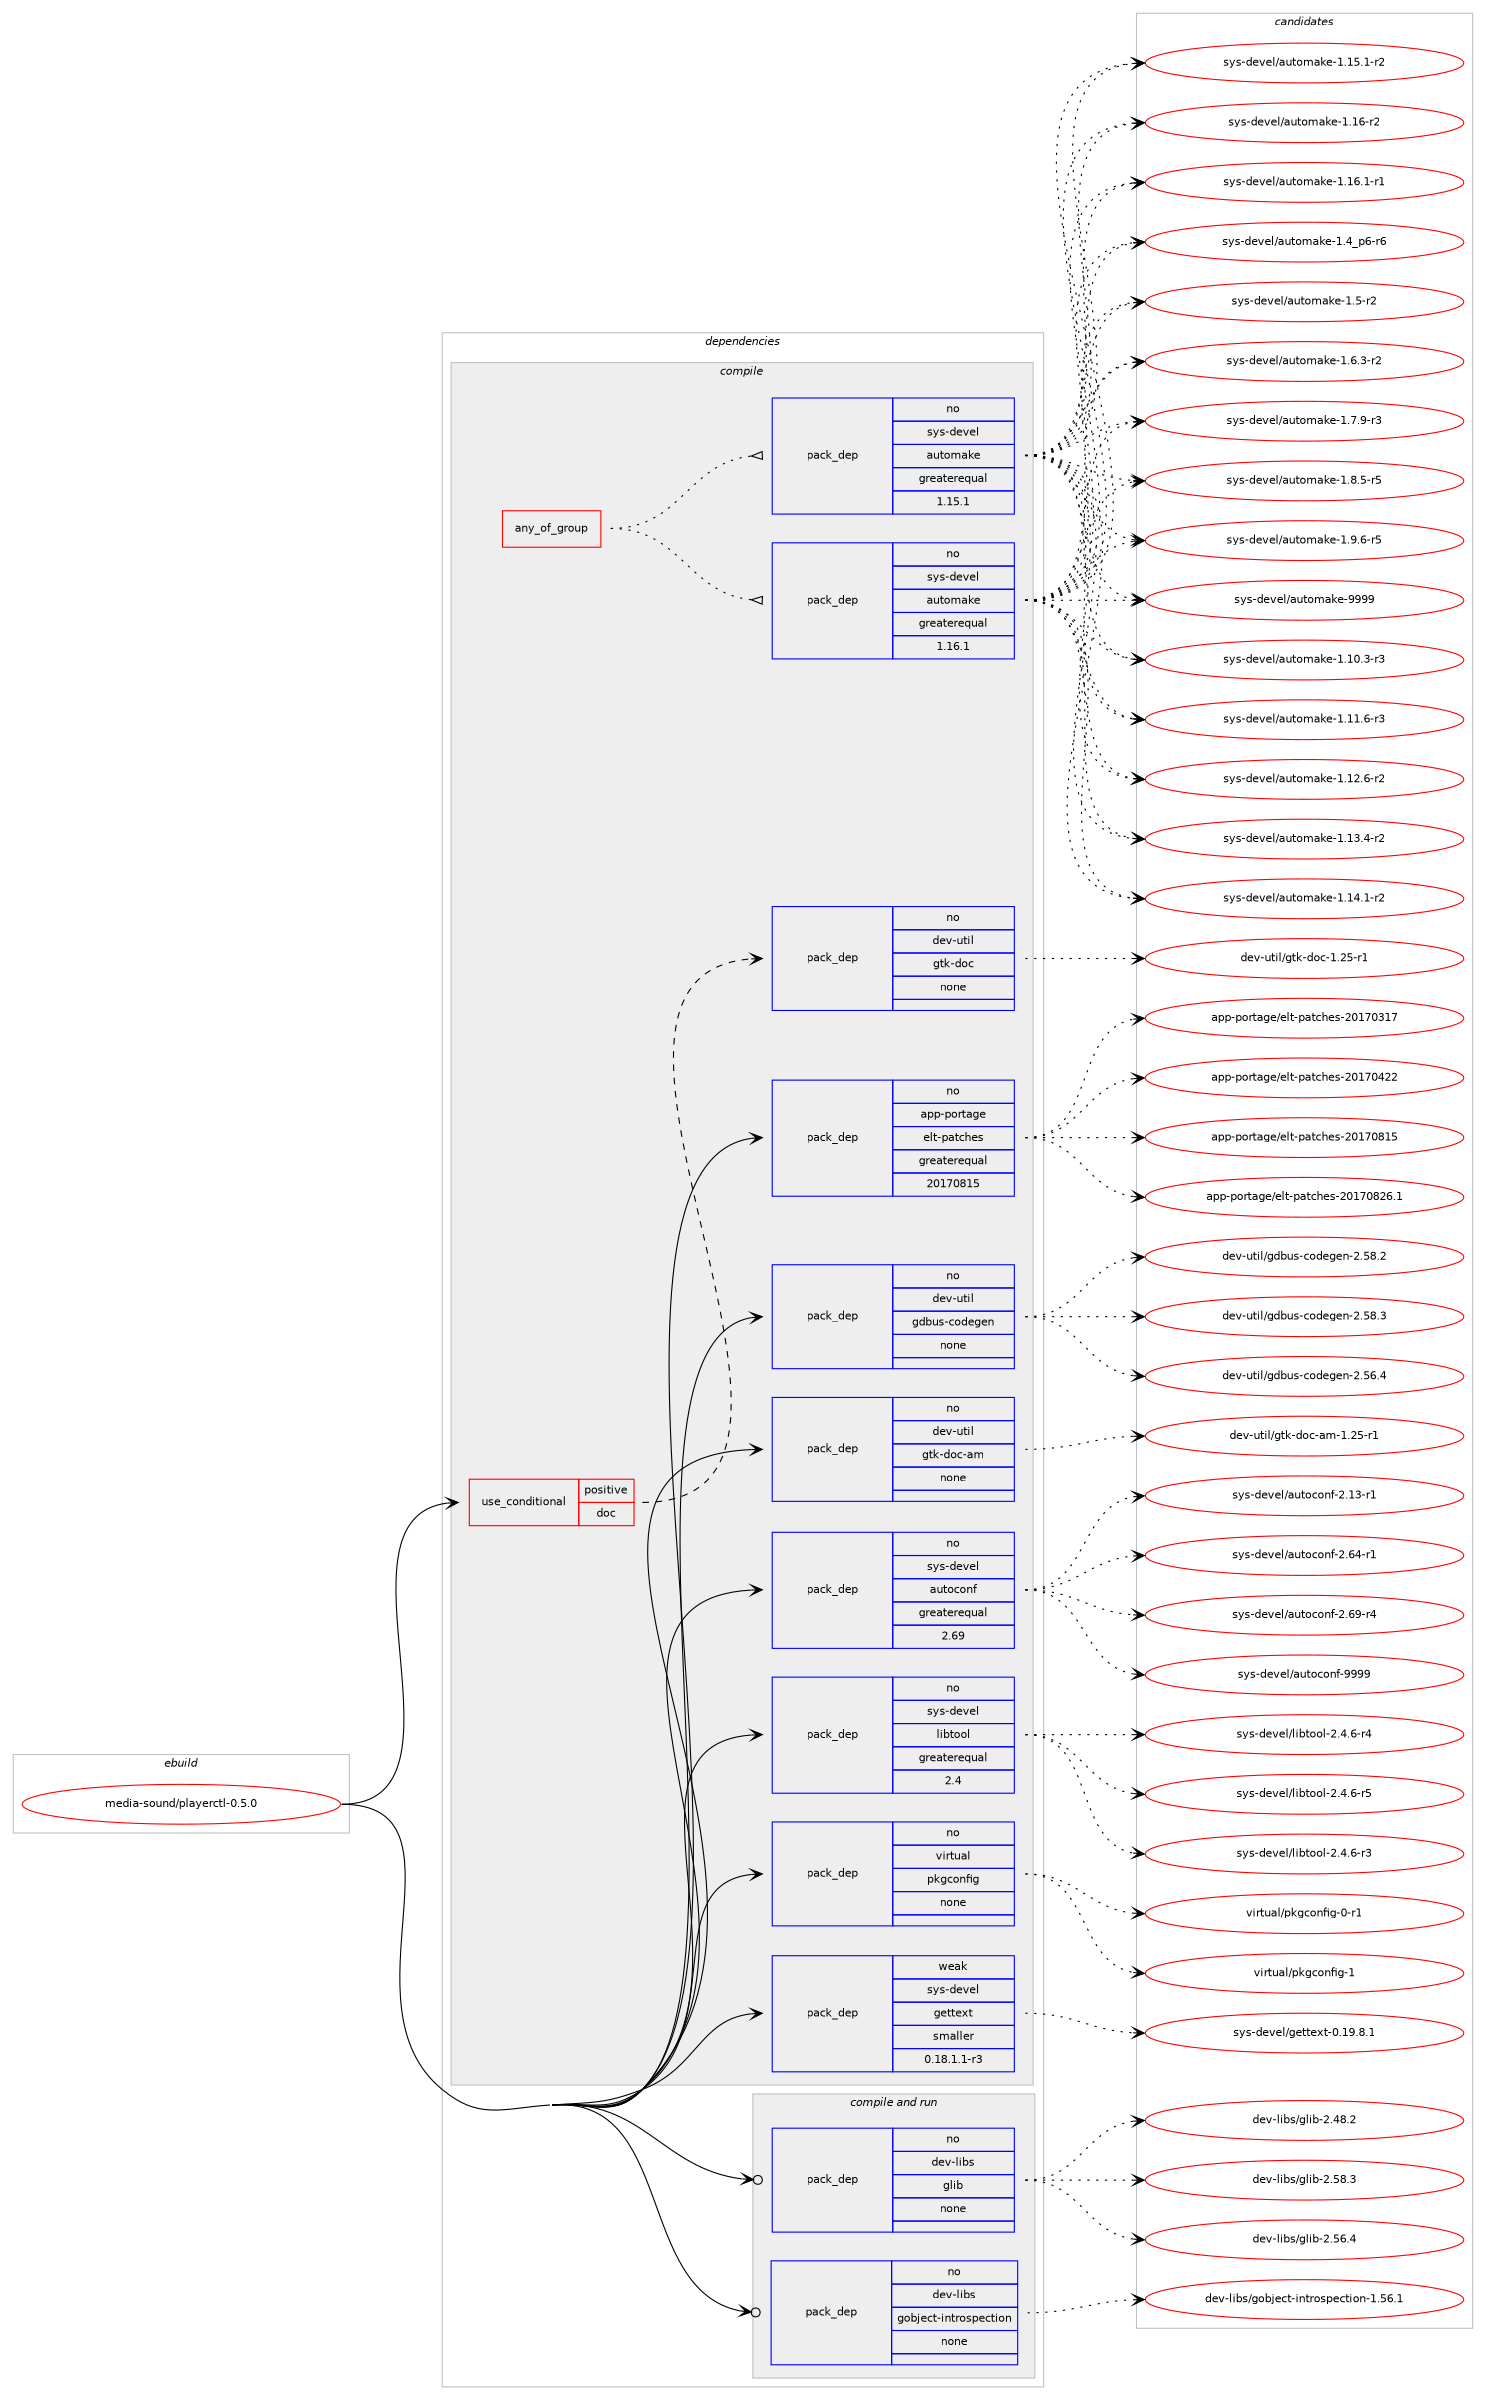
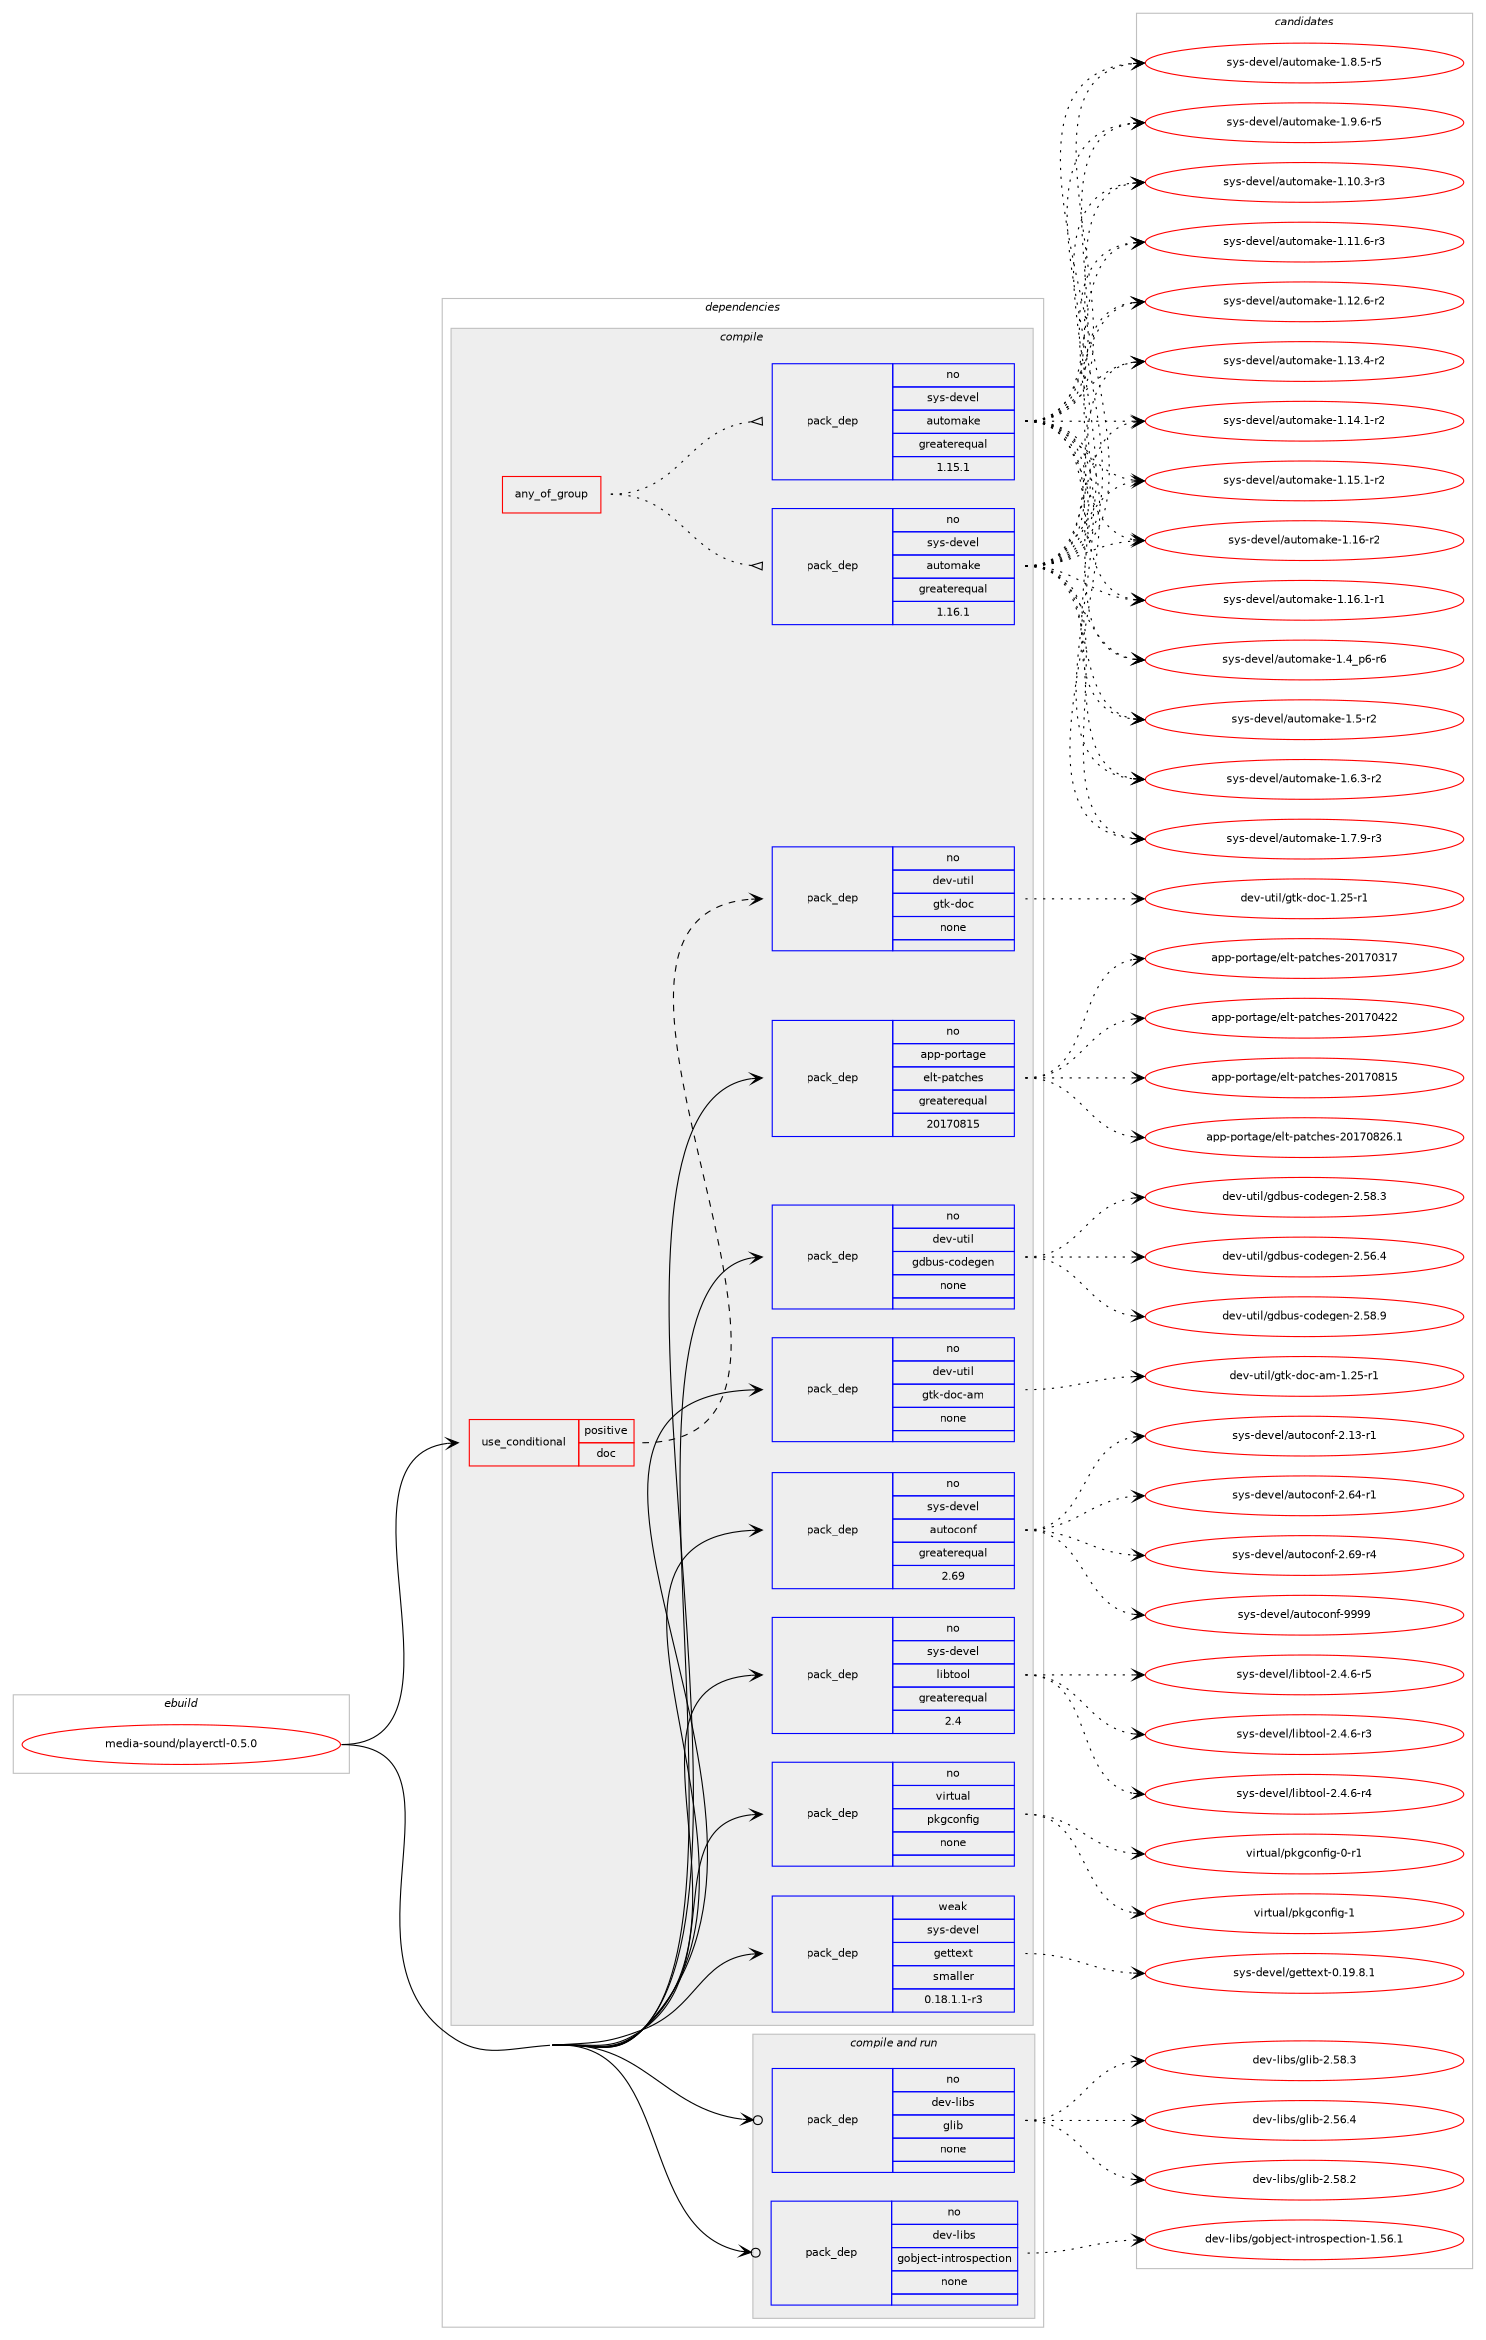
(1305, 600) -> none
(1305, 1257) -> (1305, 1317)
(1305, 2120) -> (1305, 2180)
